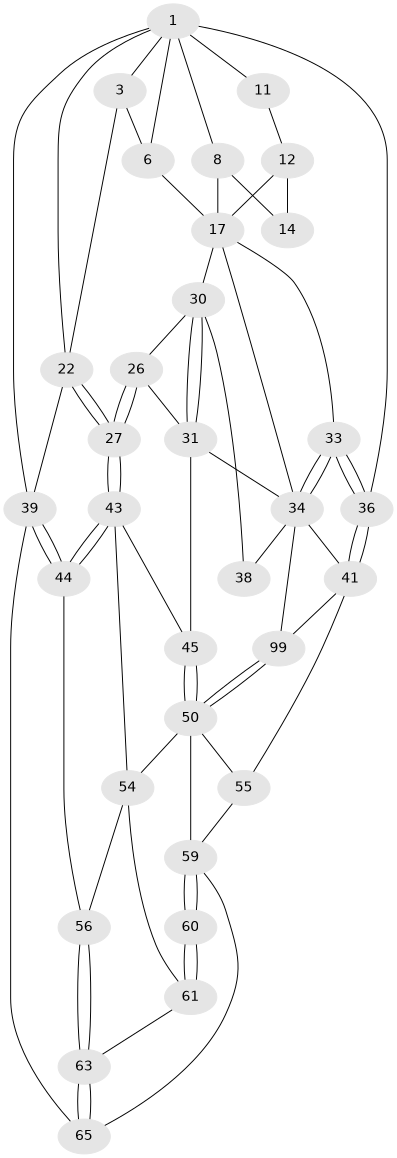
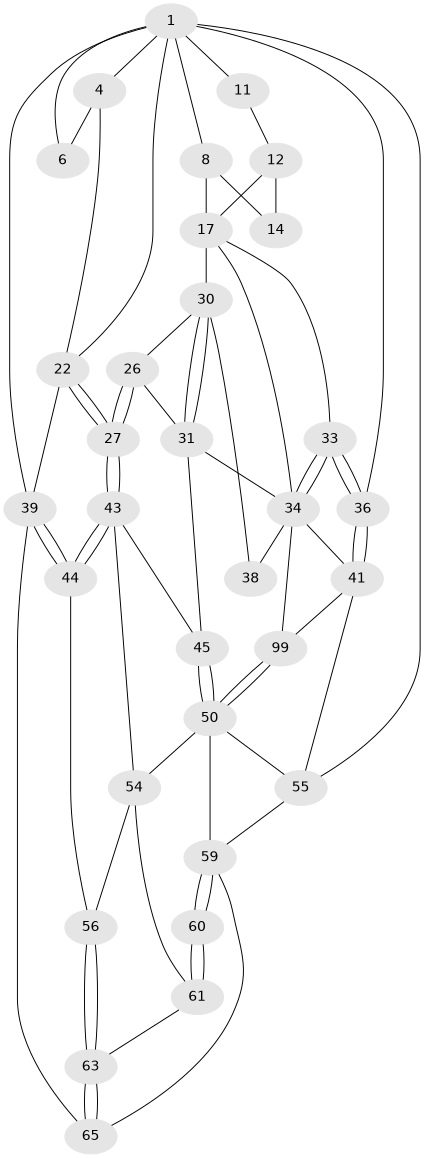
(120, 91) -> (100, 91)
(183, 195) -> none
none -> (420, 347)
